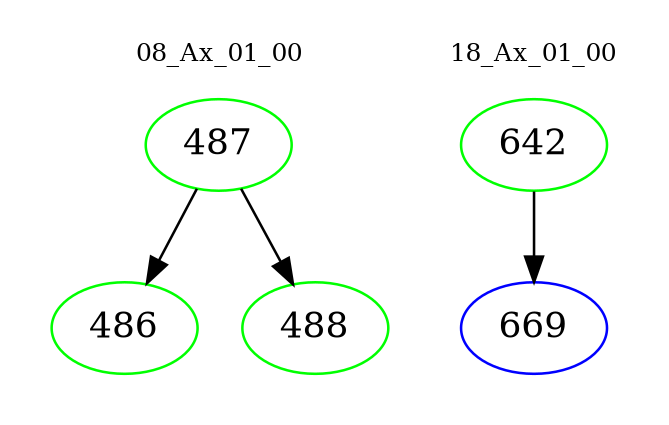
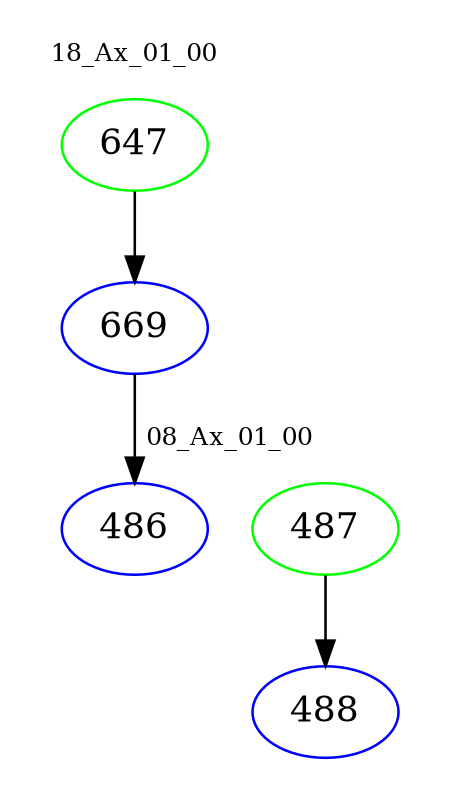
(534, 145) -> (135, 145)
(178, 225) -> (135, 430)
(125, 328) -> (135, 529)
(315, 328) -> (326, 712)
